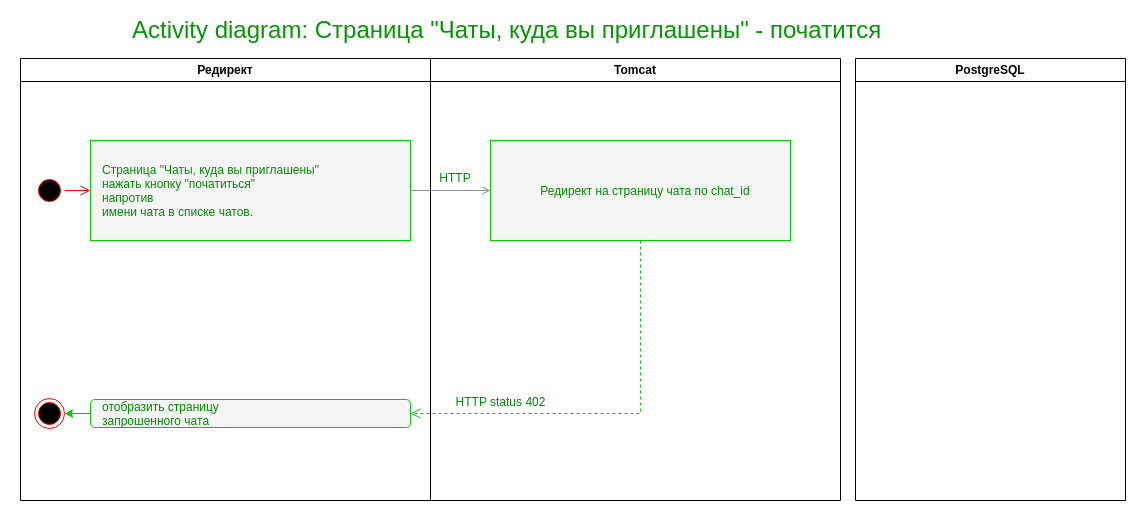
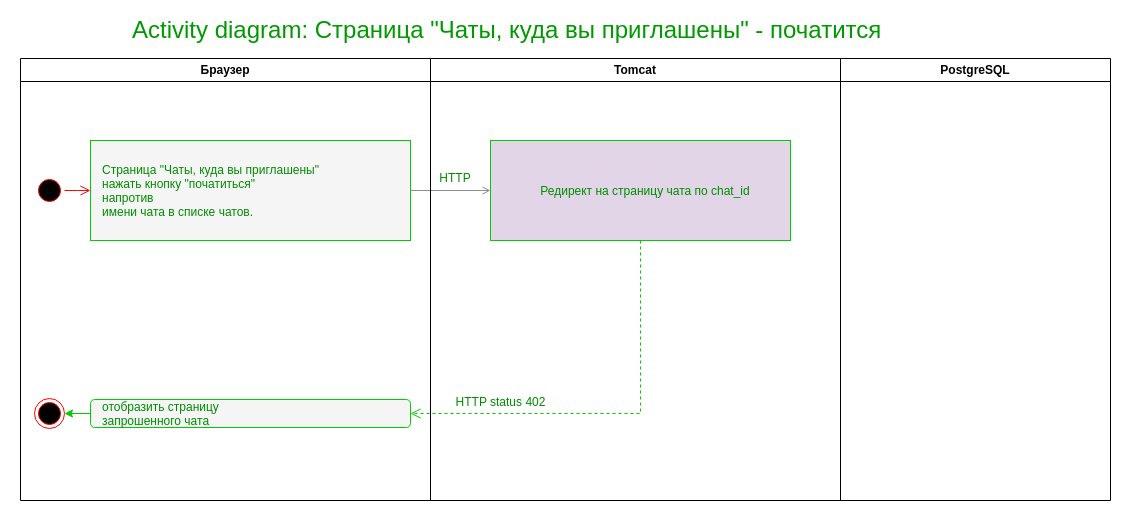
(226, 71) -> (226, 71)
(641, 191) -> (641, 191)
(991, 280) -> (976, 280)
